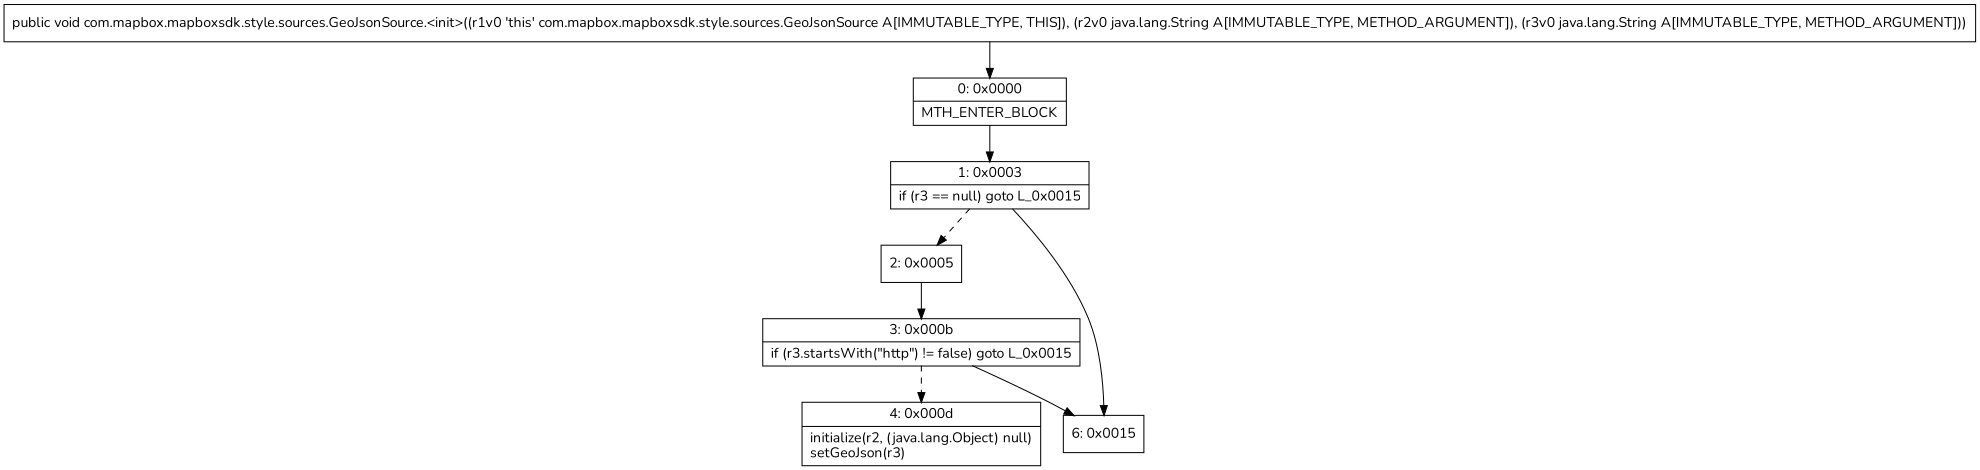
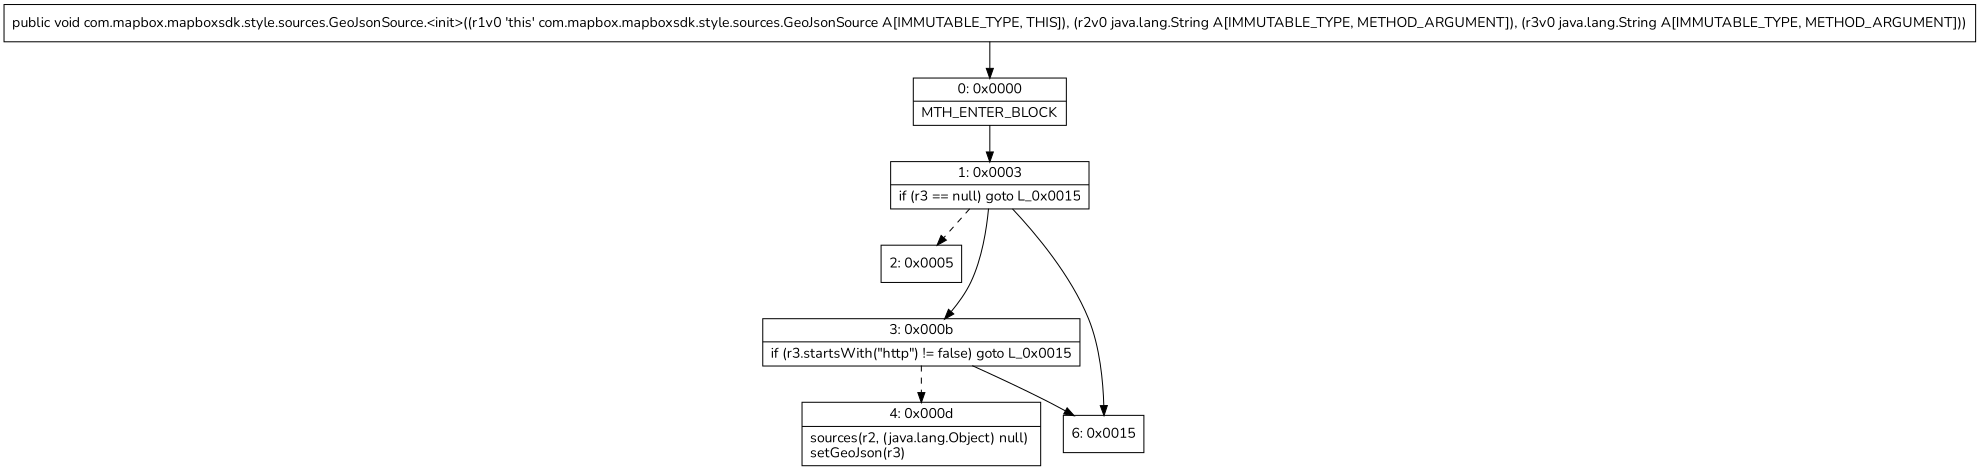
(921, 296) -> (978, 263)
(921, 438) -> (919, 438)
